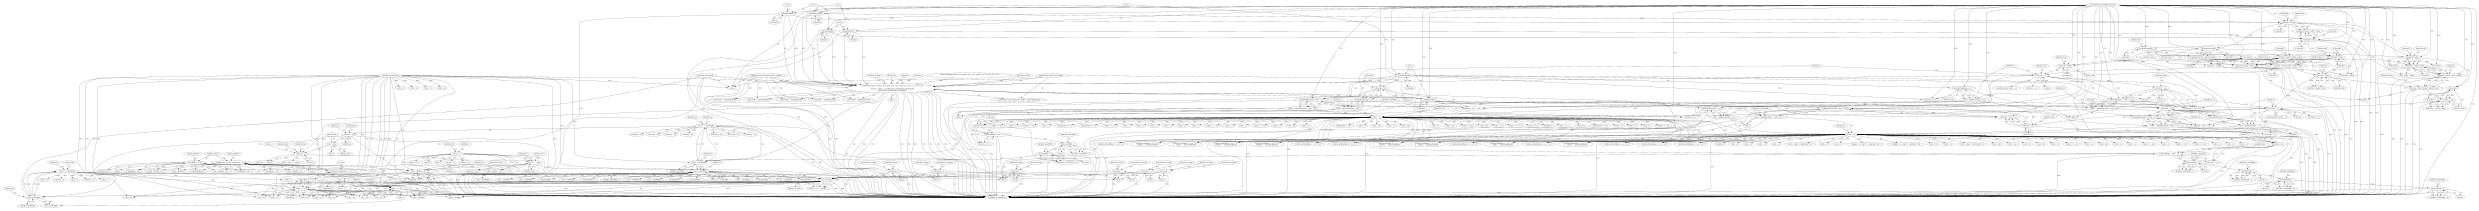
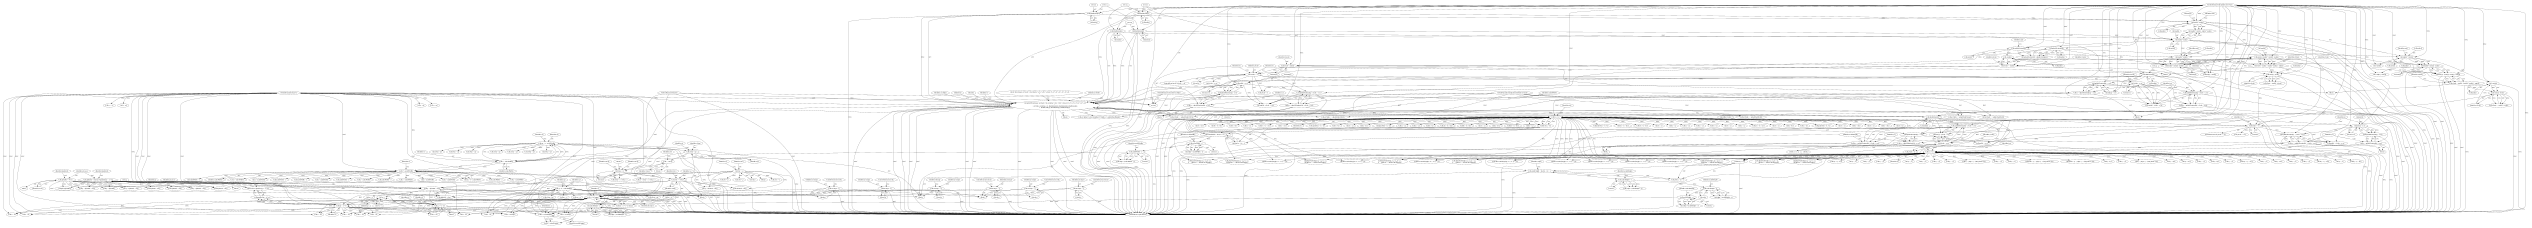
(1702, 114) -> (1766, 131)
none -> (1496, 126)
